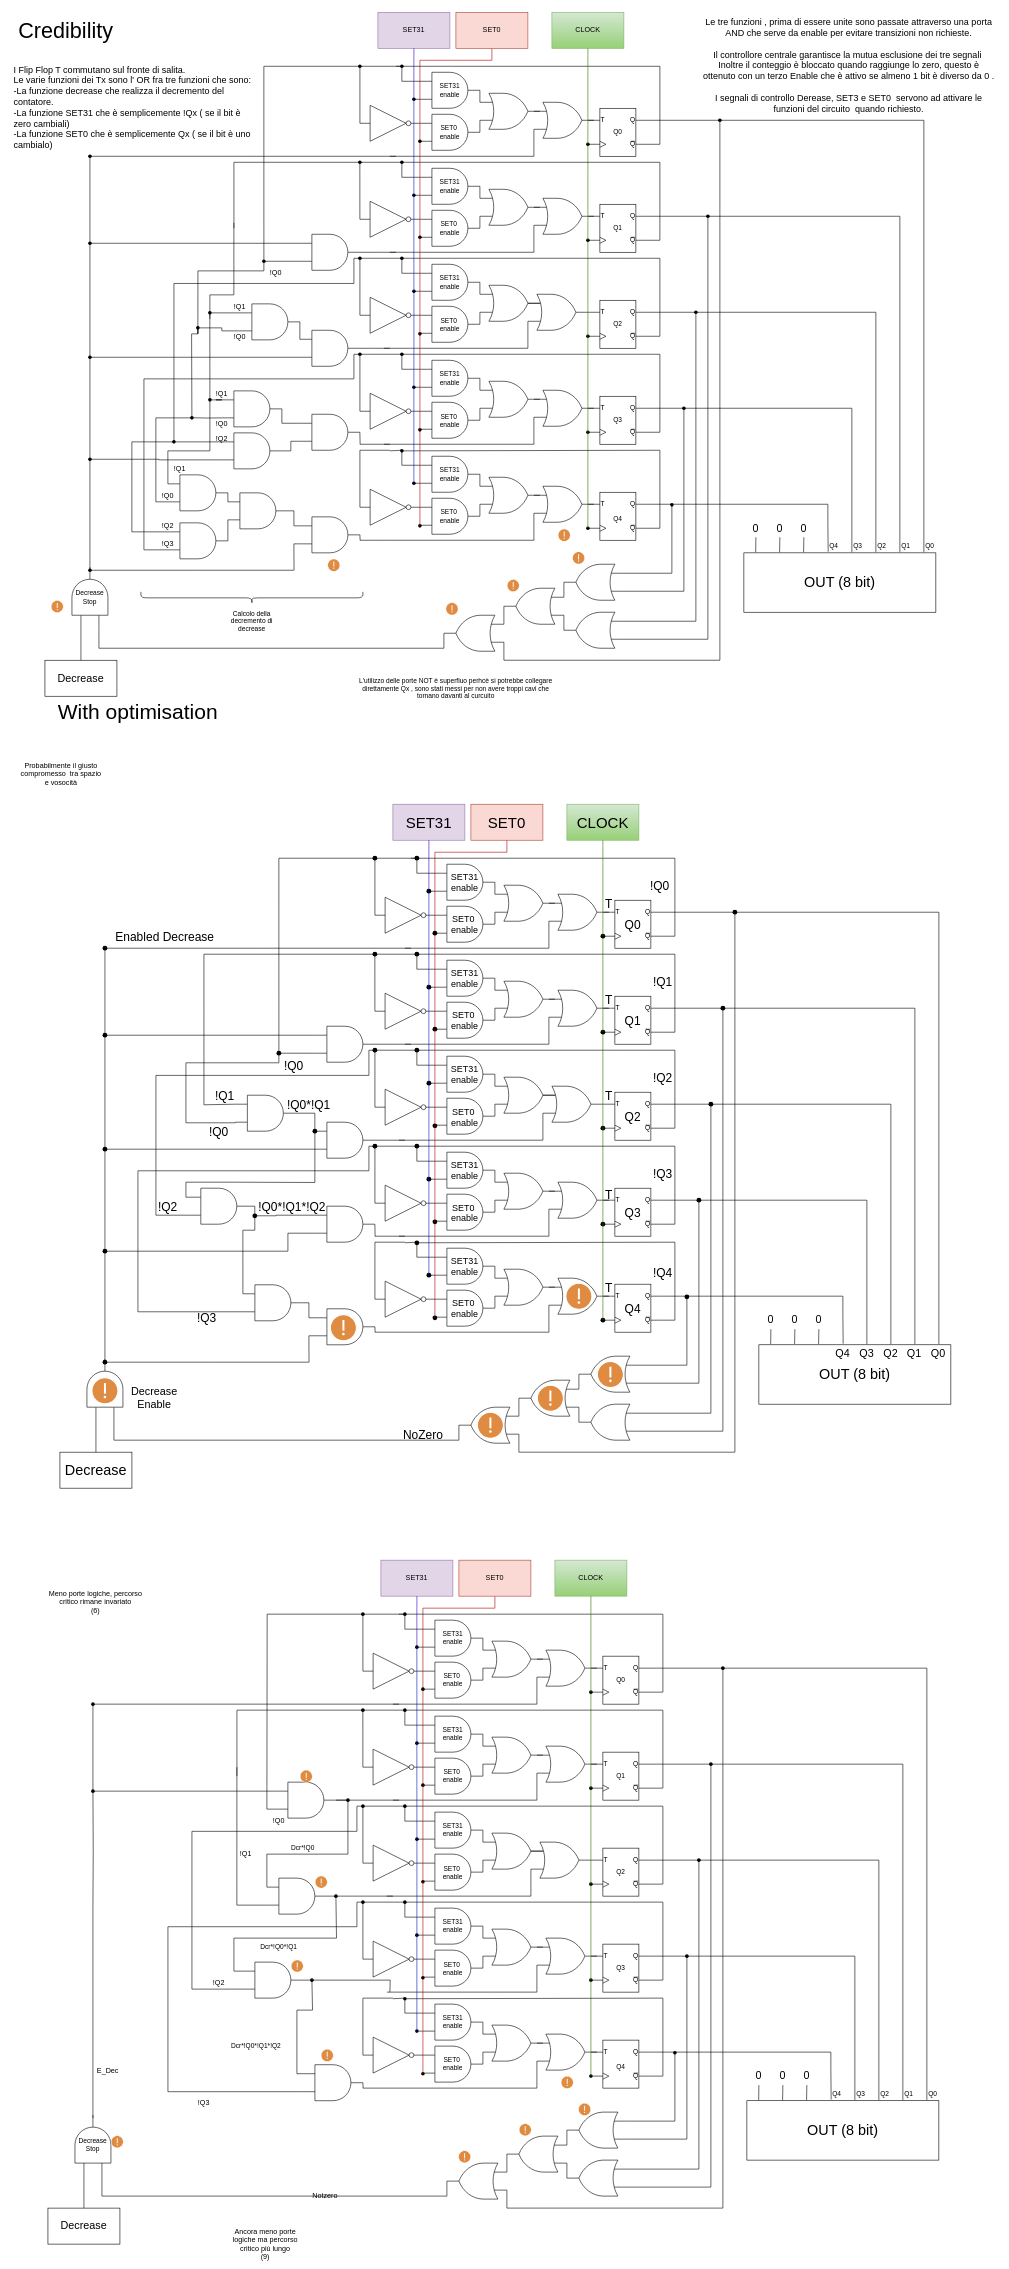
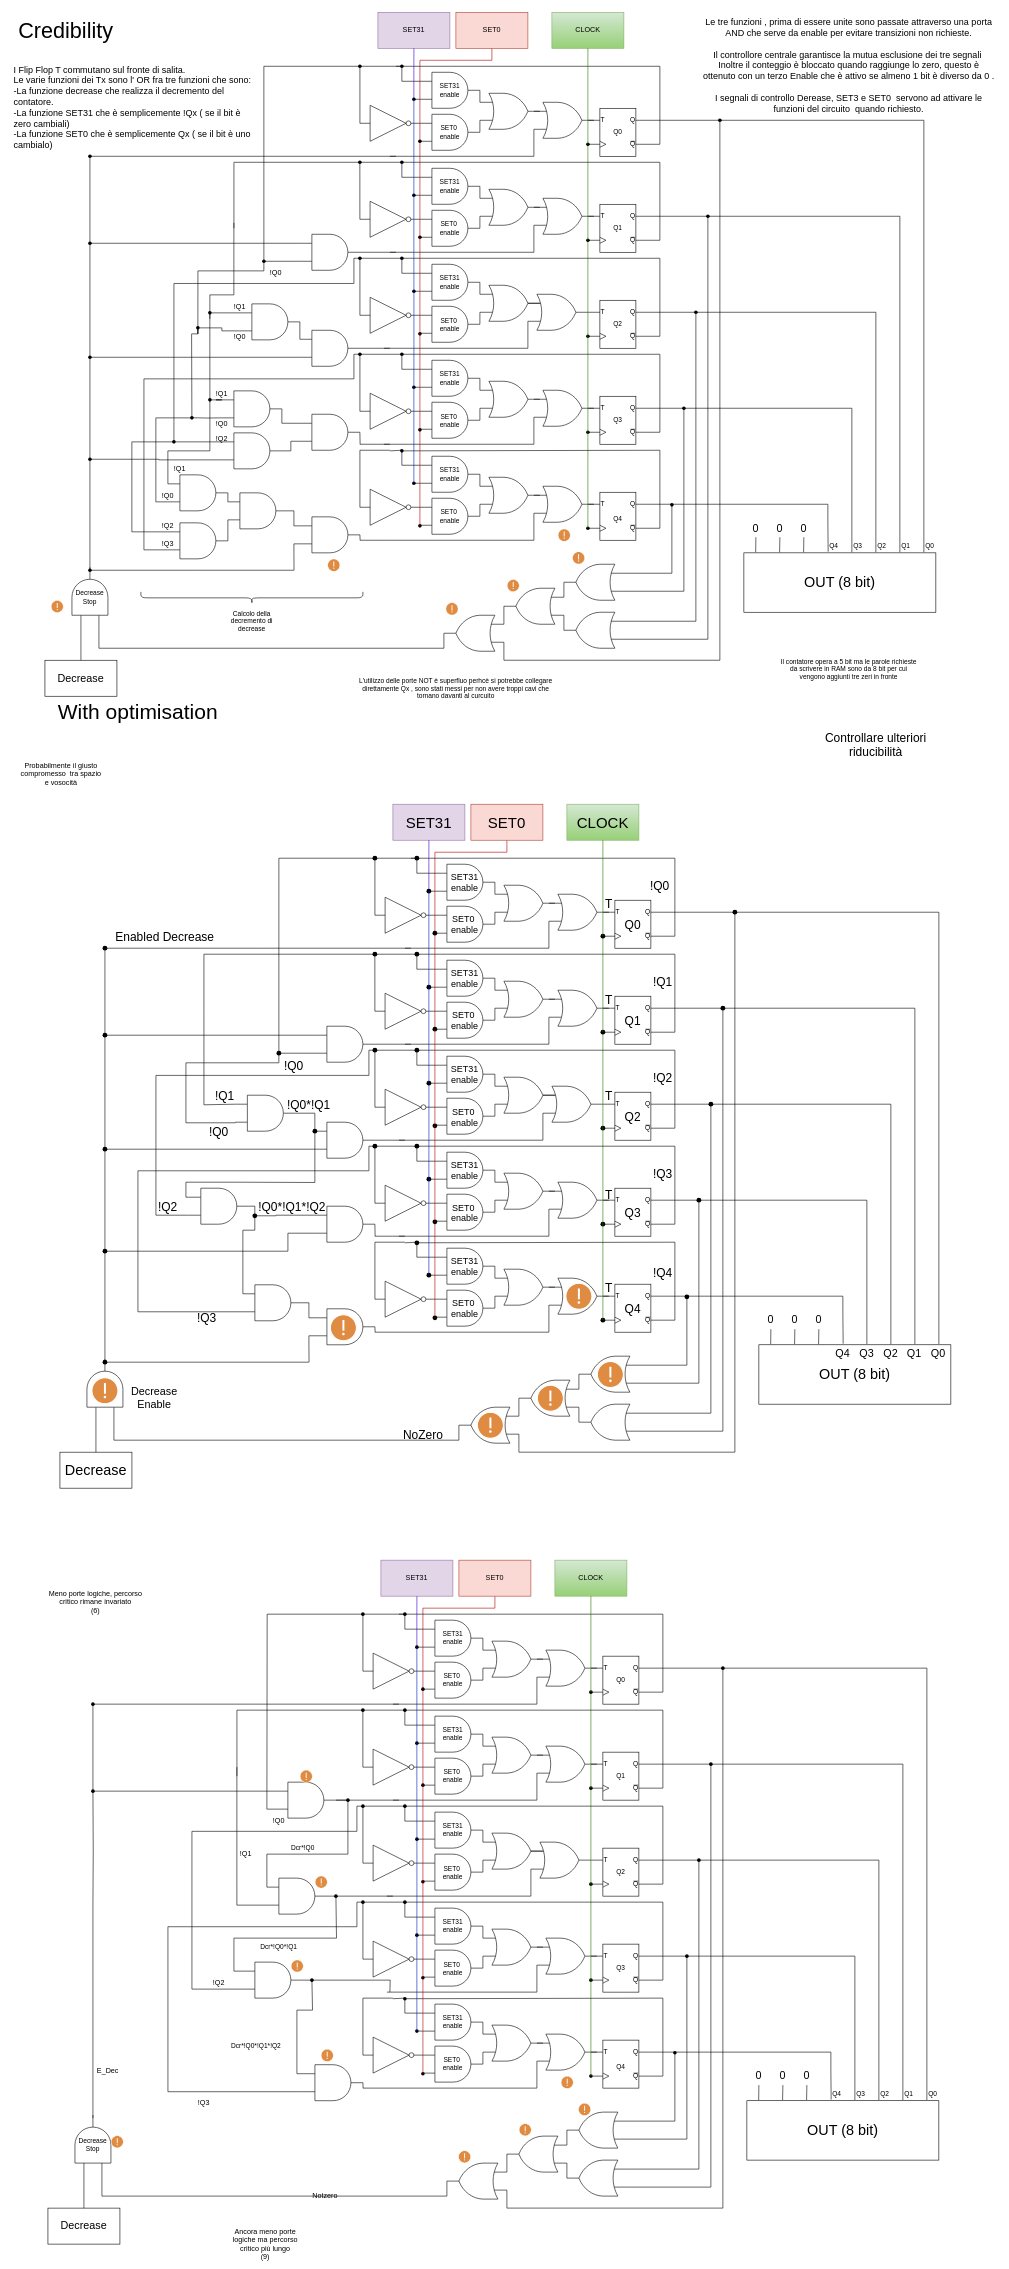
none -> (849, 669)
none -> (876, 744)
